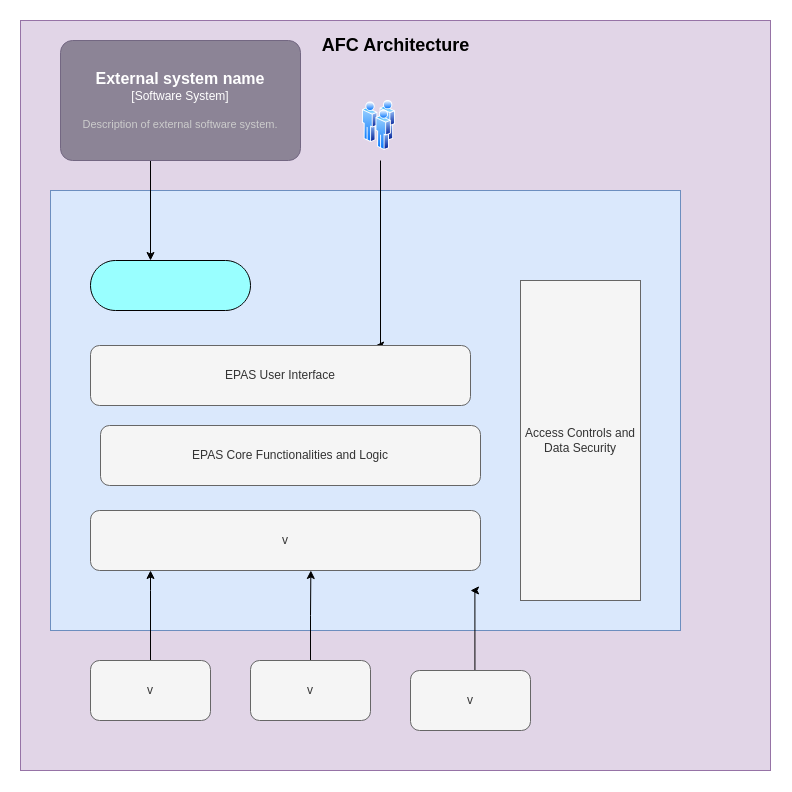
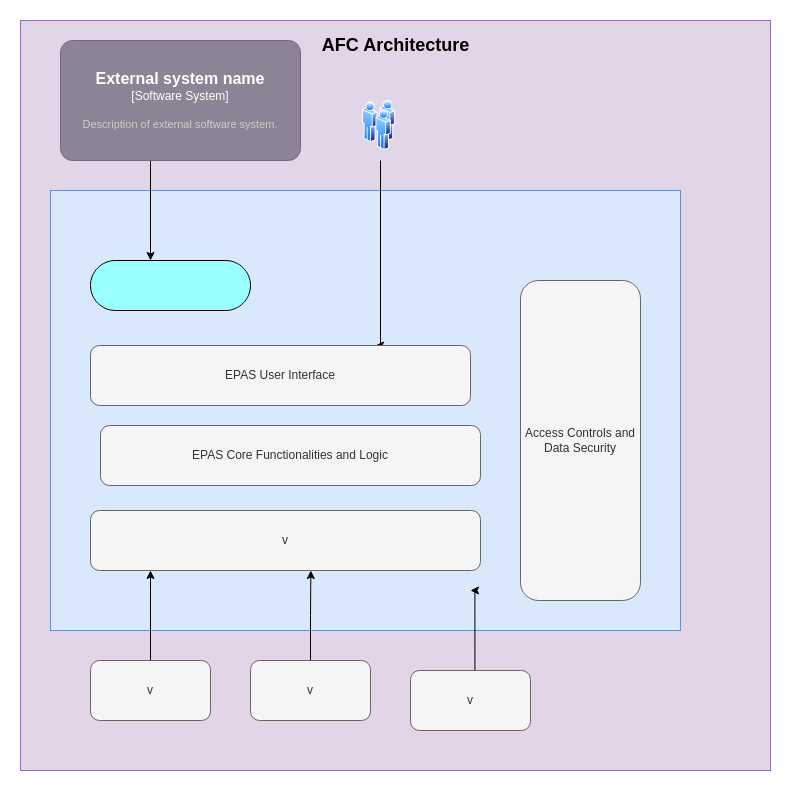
(581, 441) -> (581, 441)
